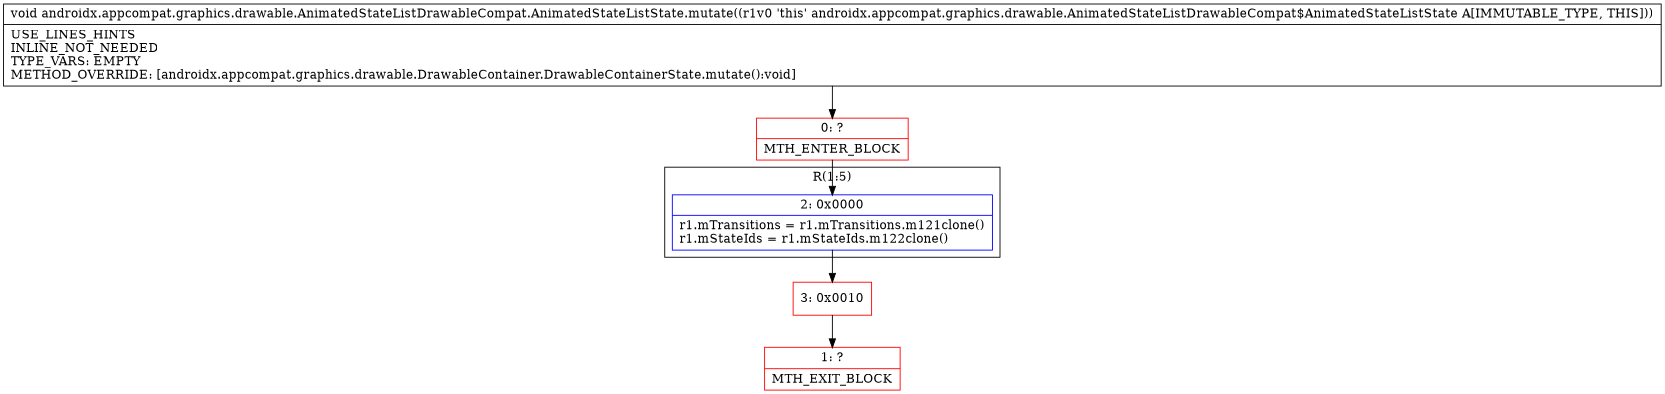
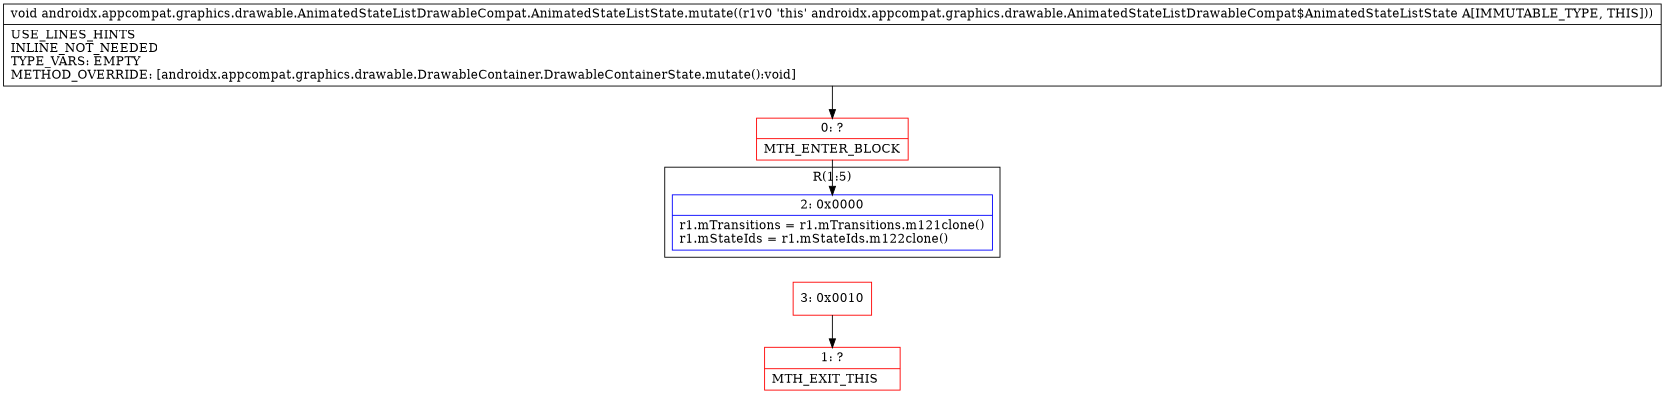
(832, 263) -> none
(832, 379) -> (825, 379)
